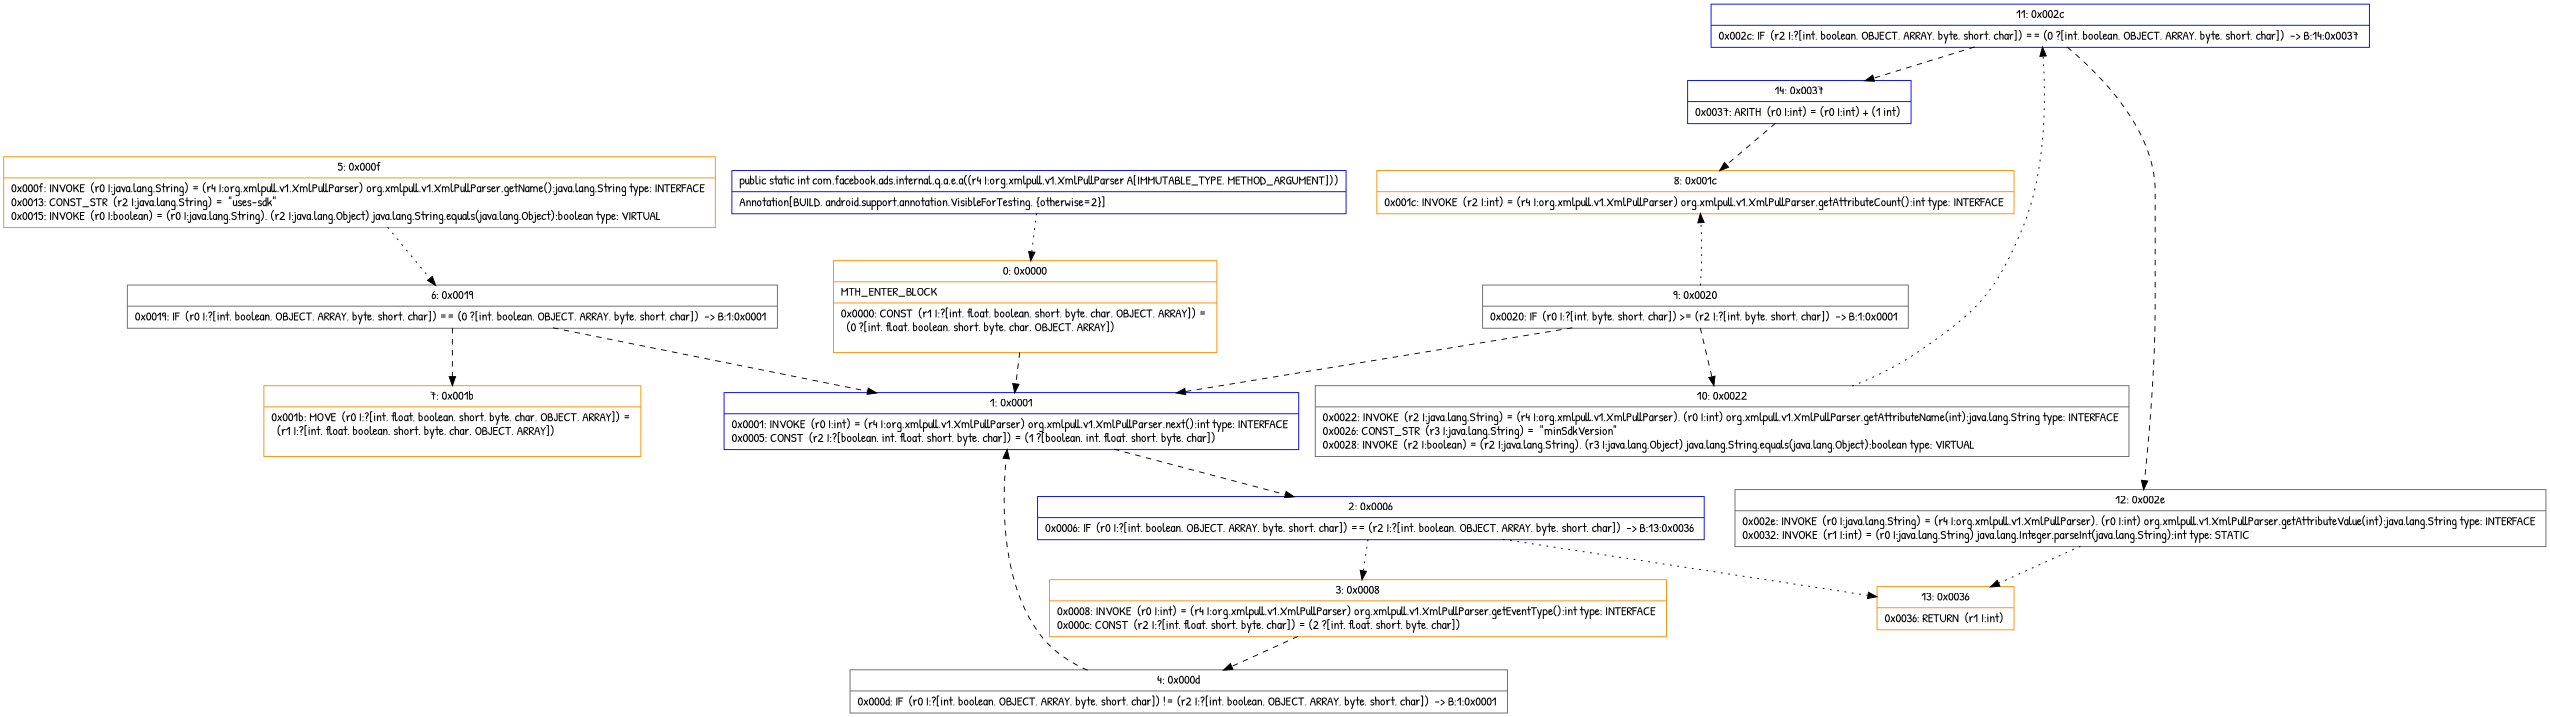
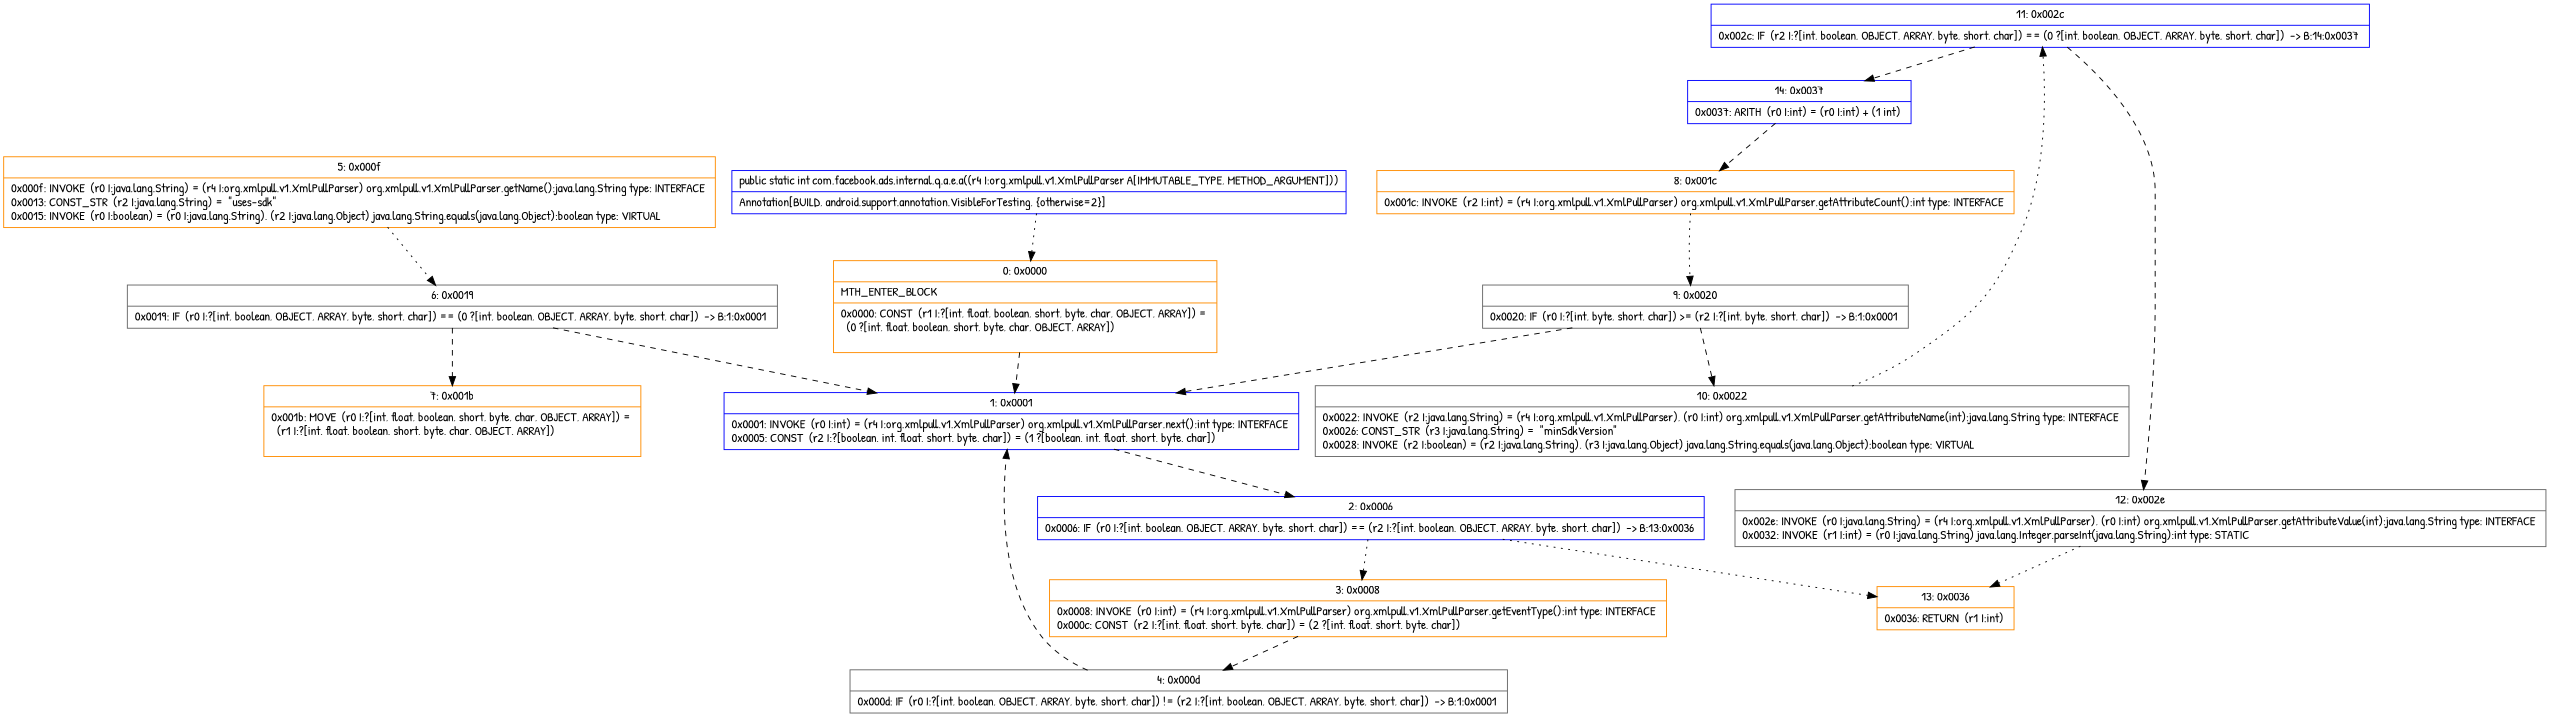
(1702, 254) -> (1689, 245)
